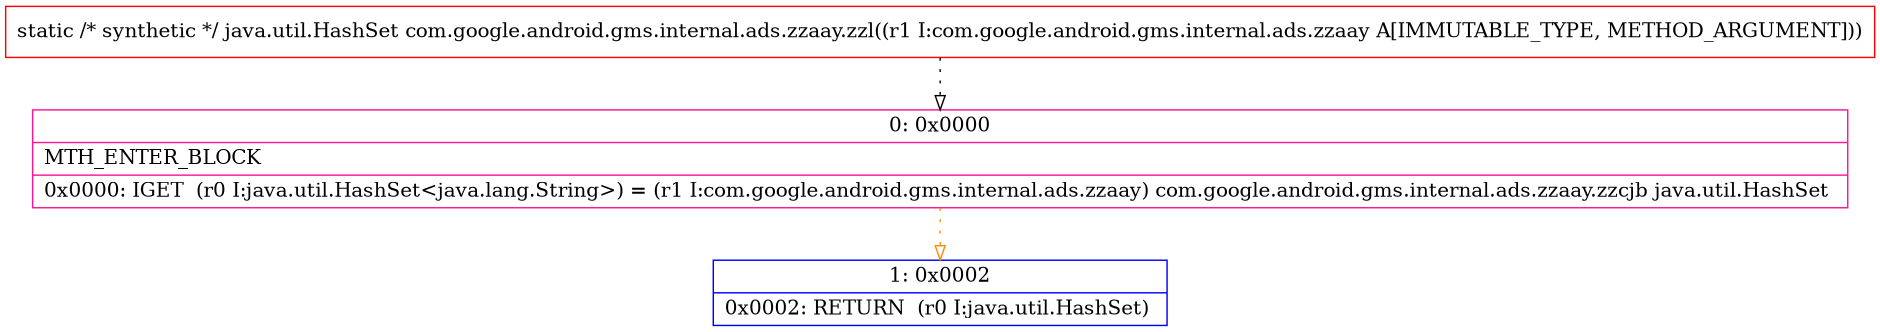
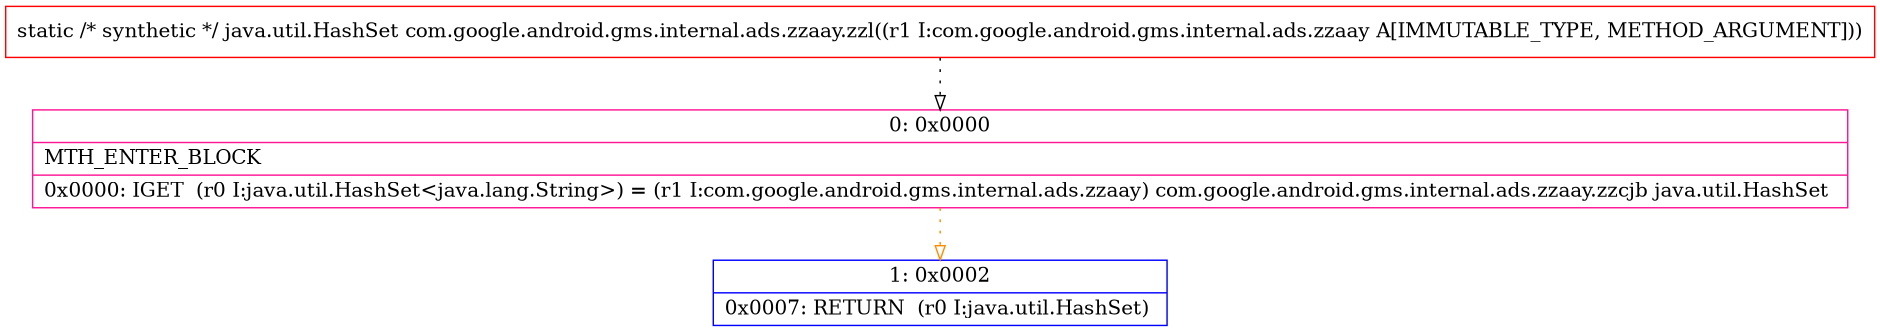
(940, 308) -> (940, 308)
